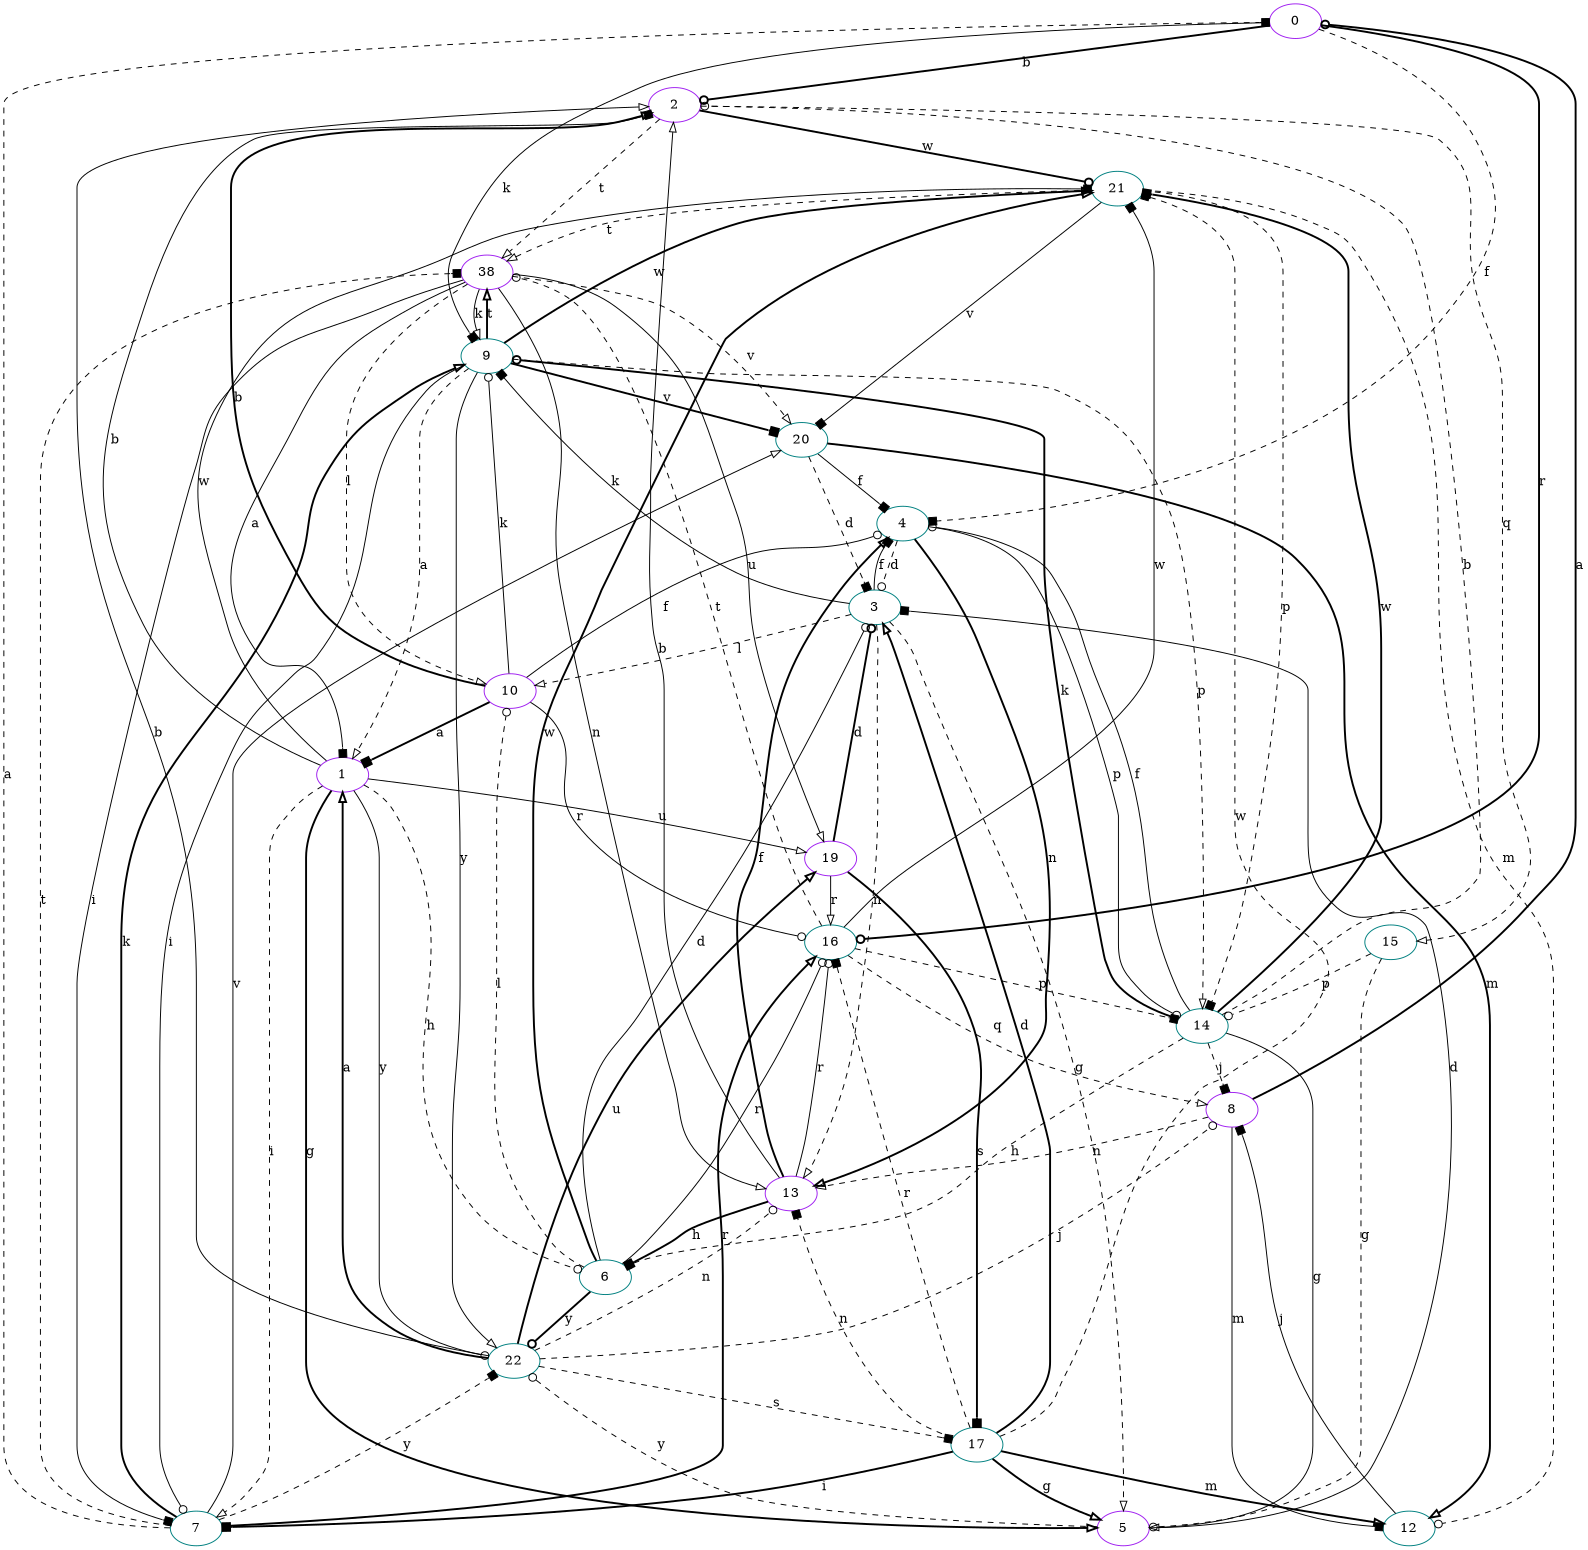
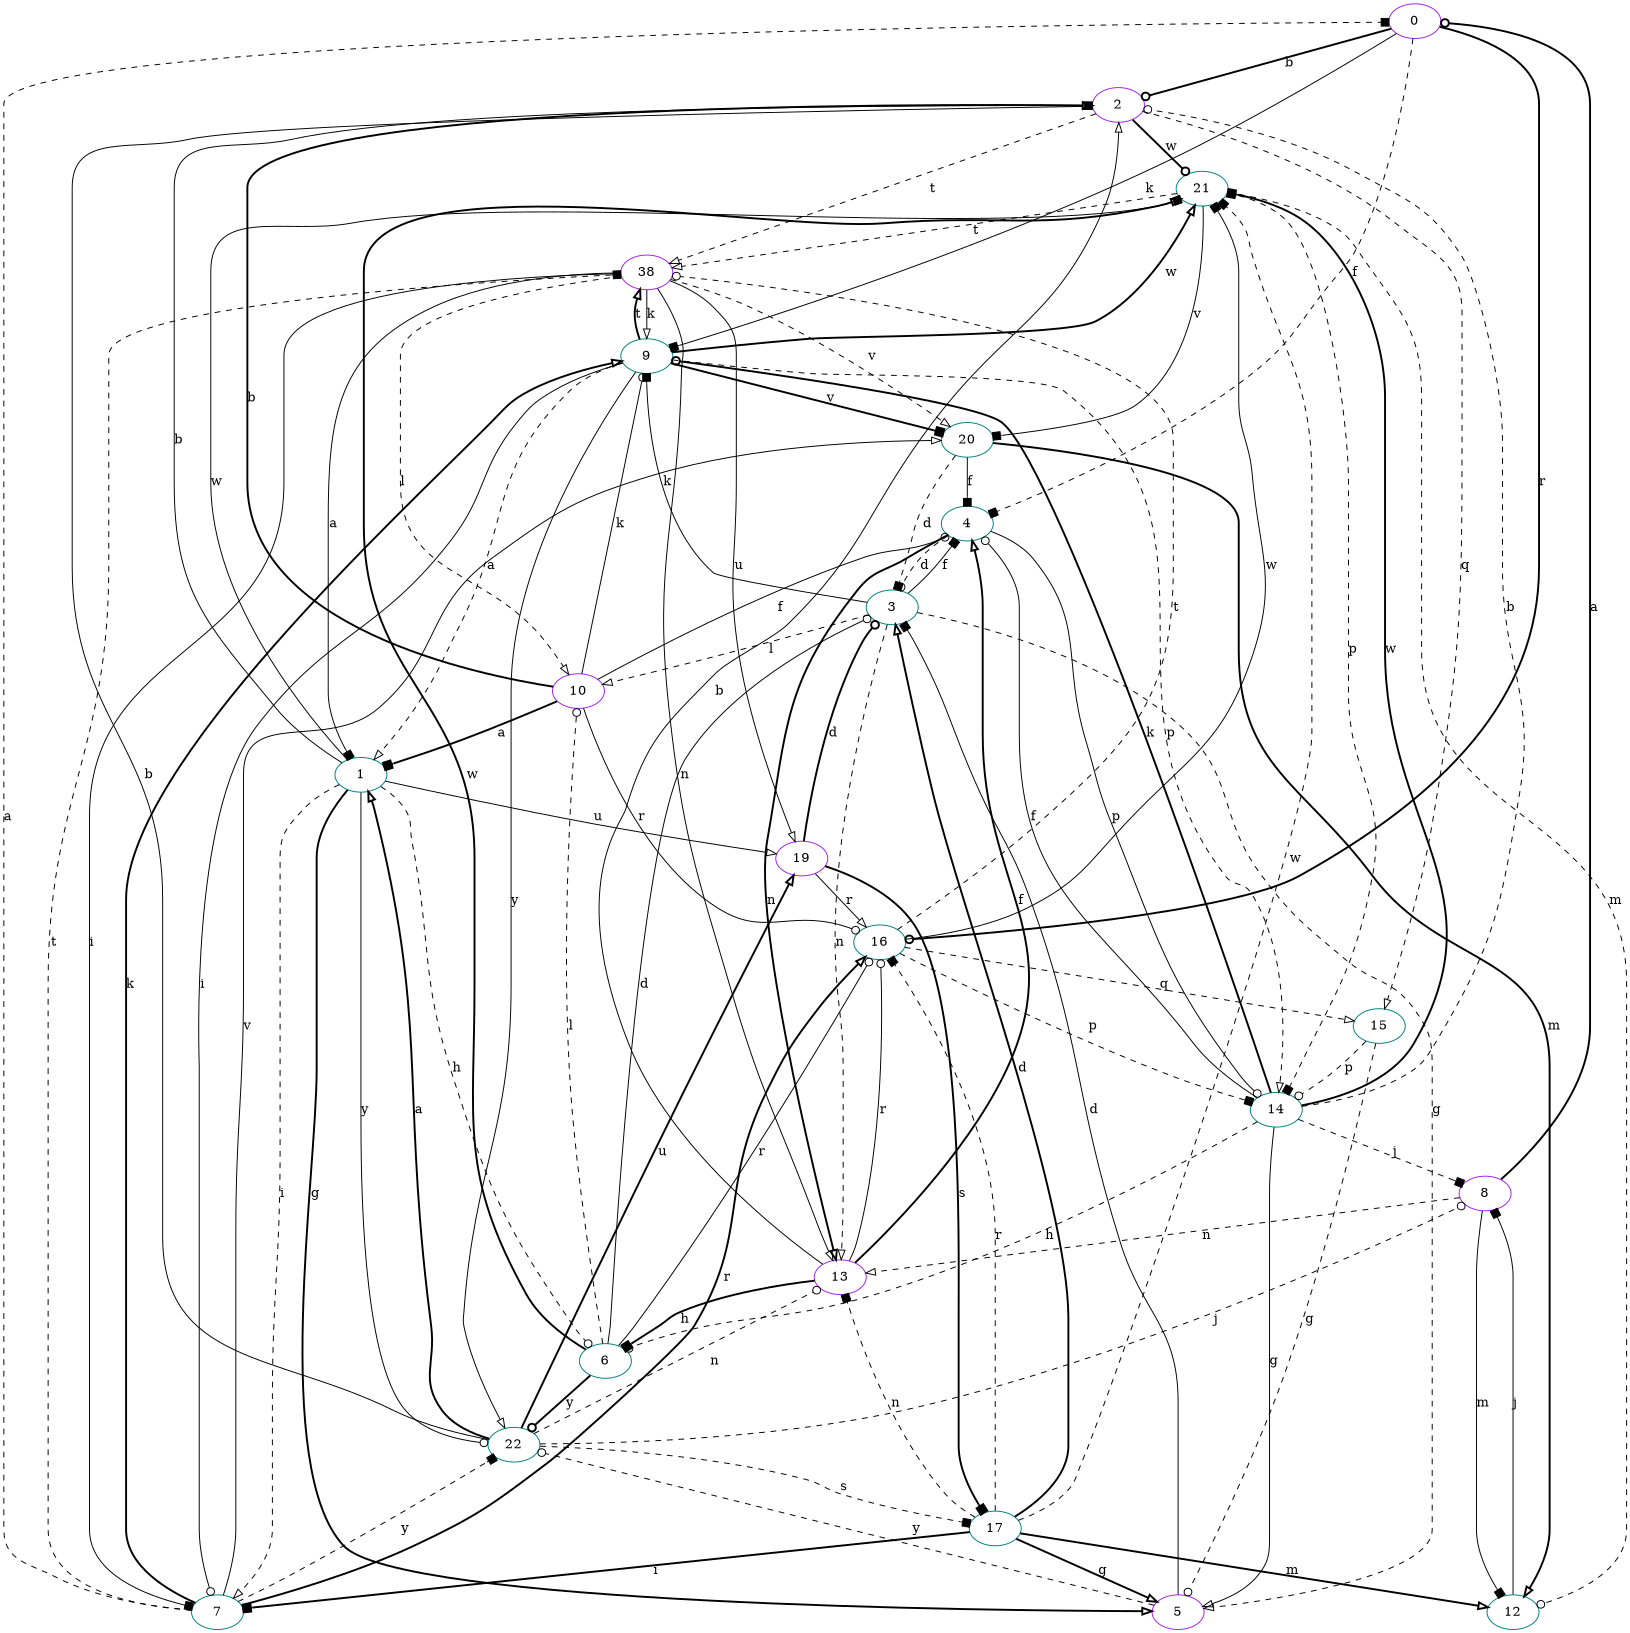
(343, 775) -> (361, 775)
(1013, 1053) -> (1125, 983)
